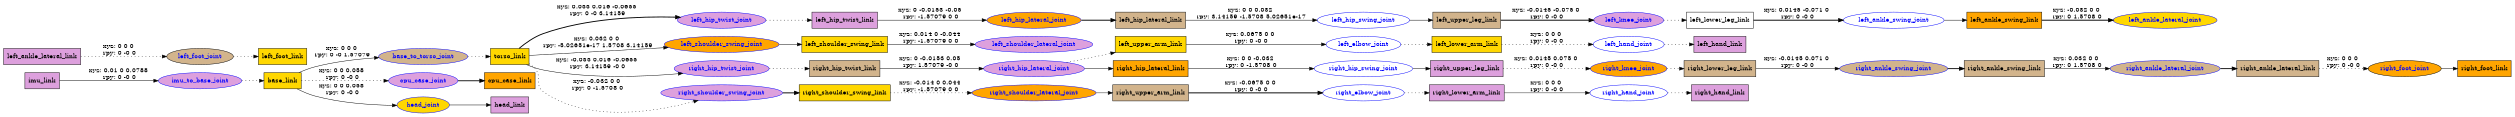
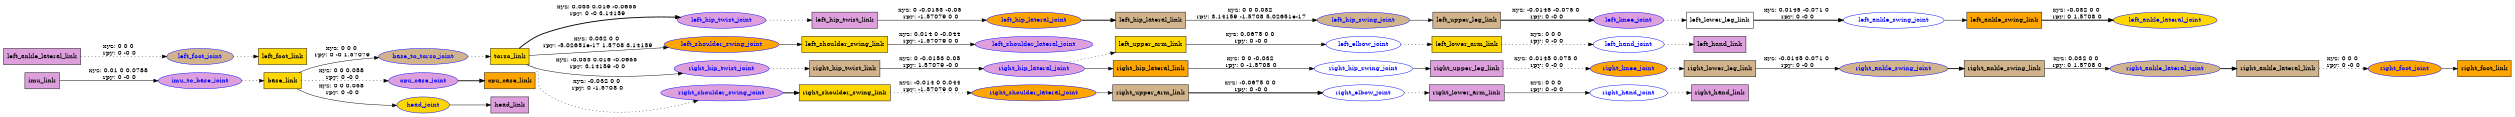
(1363, 20) -> (1363, 20)
(200, 57) -> (200, 57)
(2405, 69) -> (2405, 69)
